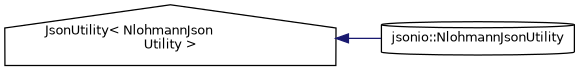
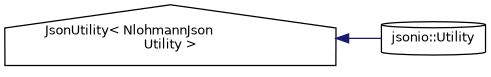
(478, 38) -> (433, 38)
